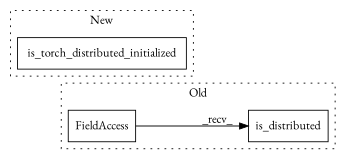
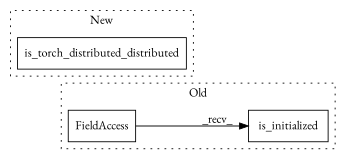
(102, 53) -> (102, 53)
(288, 126) -> (288, 126)
